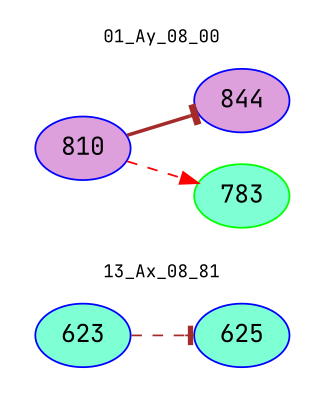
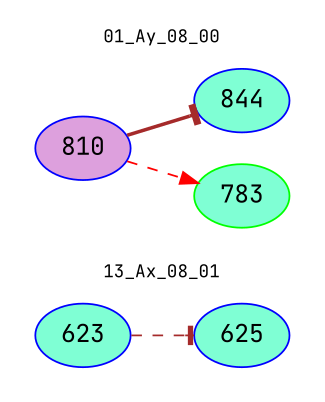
(242, 101) -> (242, 101)
(162, 273) -> (162, 273)
